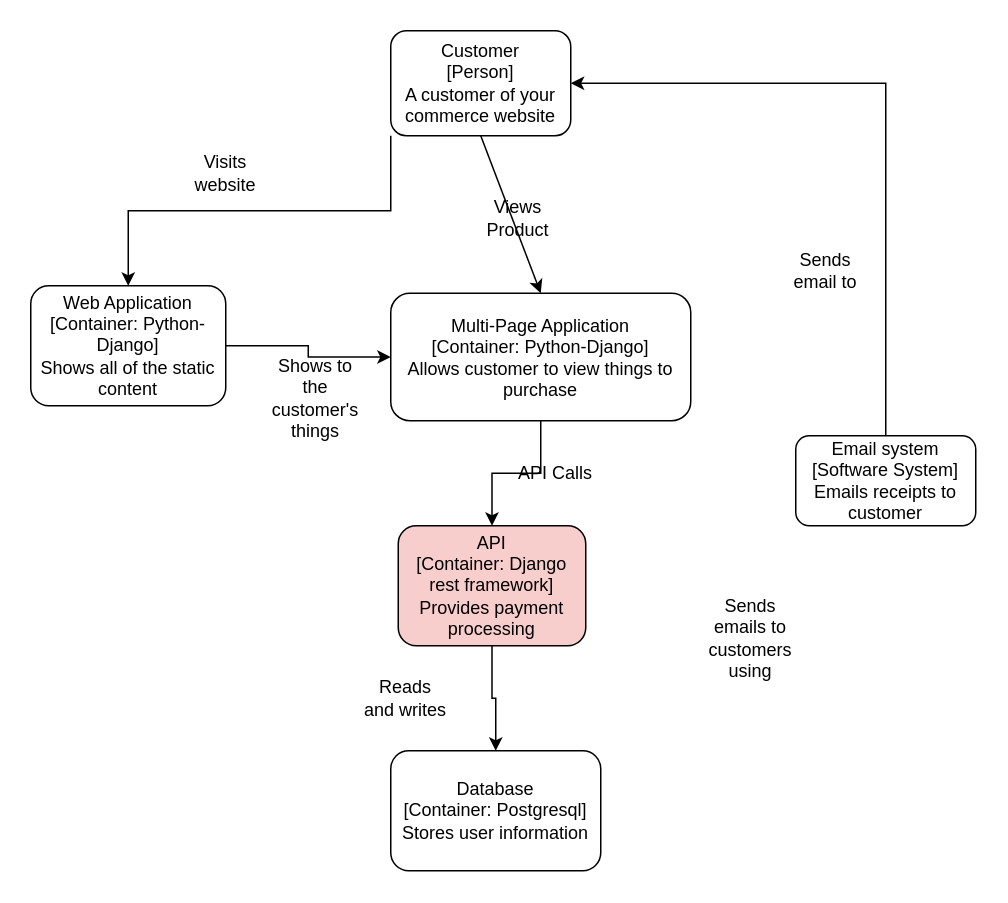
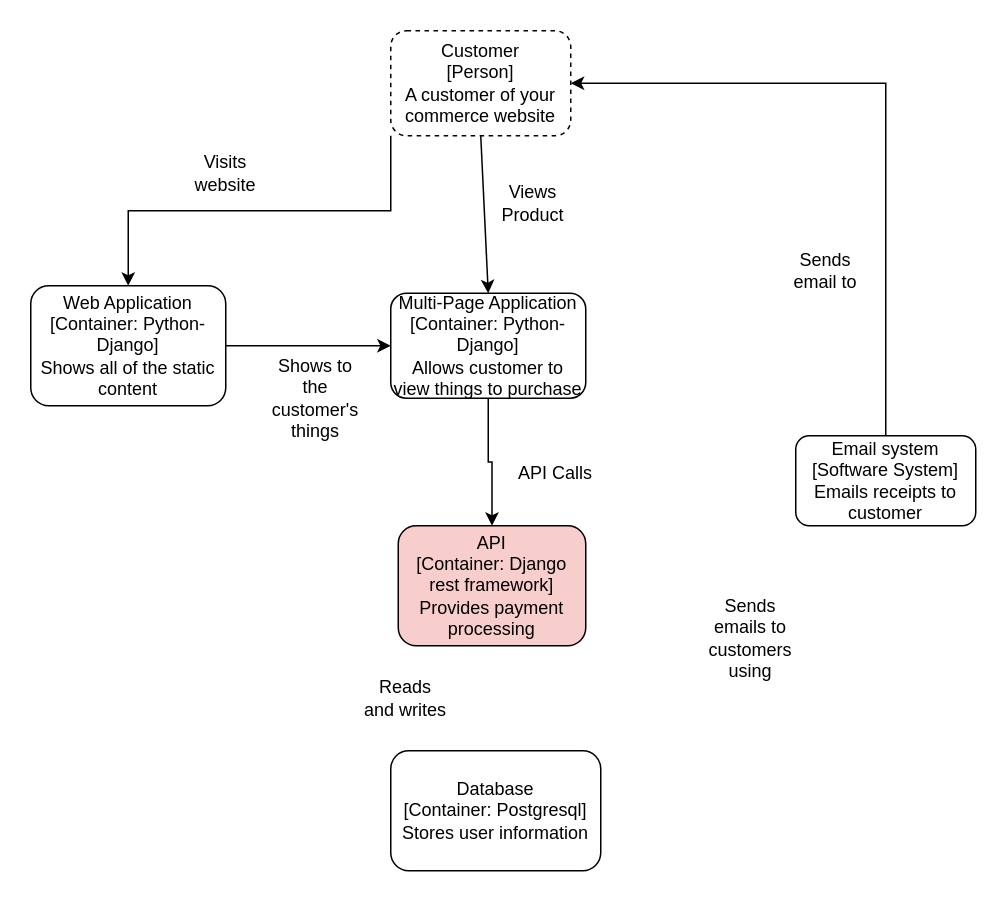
(481, 83) -> (481, 83)
(518, 218) -> (533, 203)
(541, 357) -> (488, 346)
(492, 694) -> none
